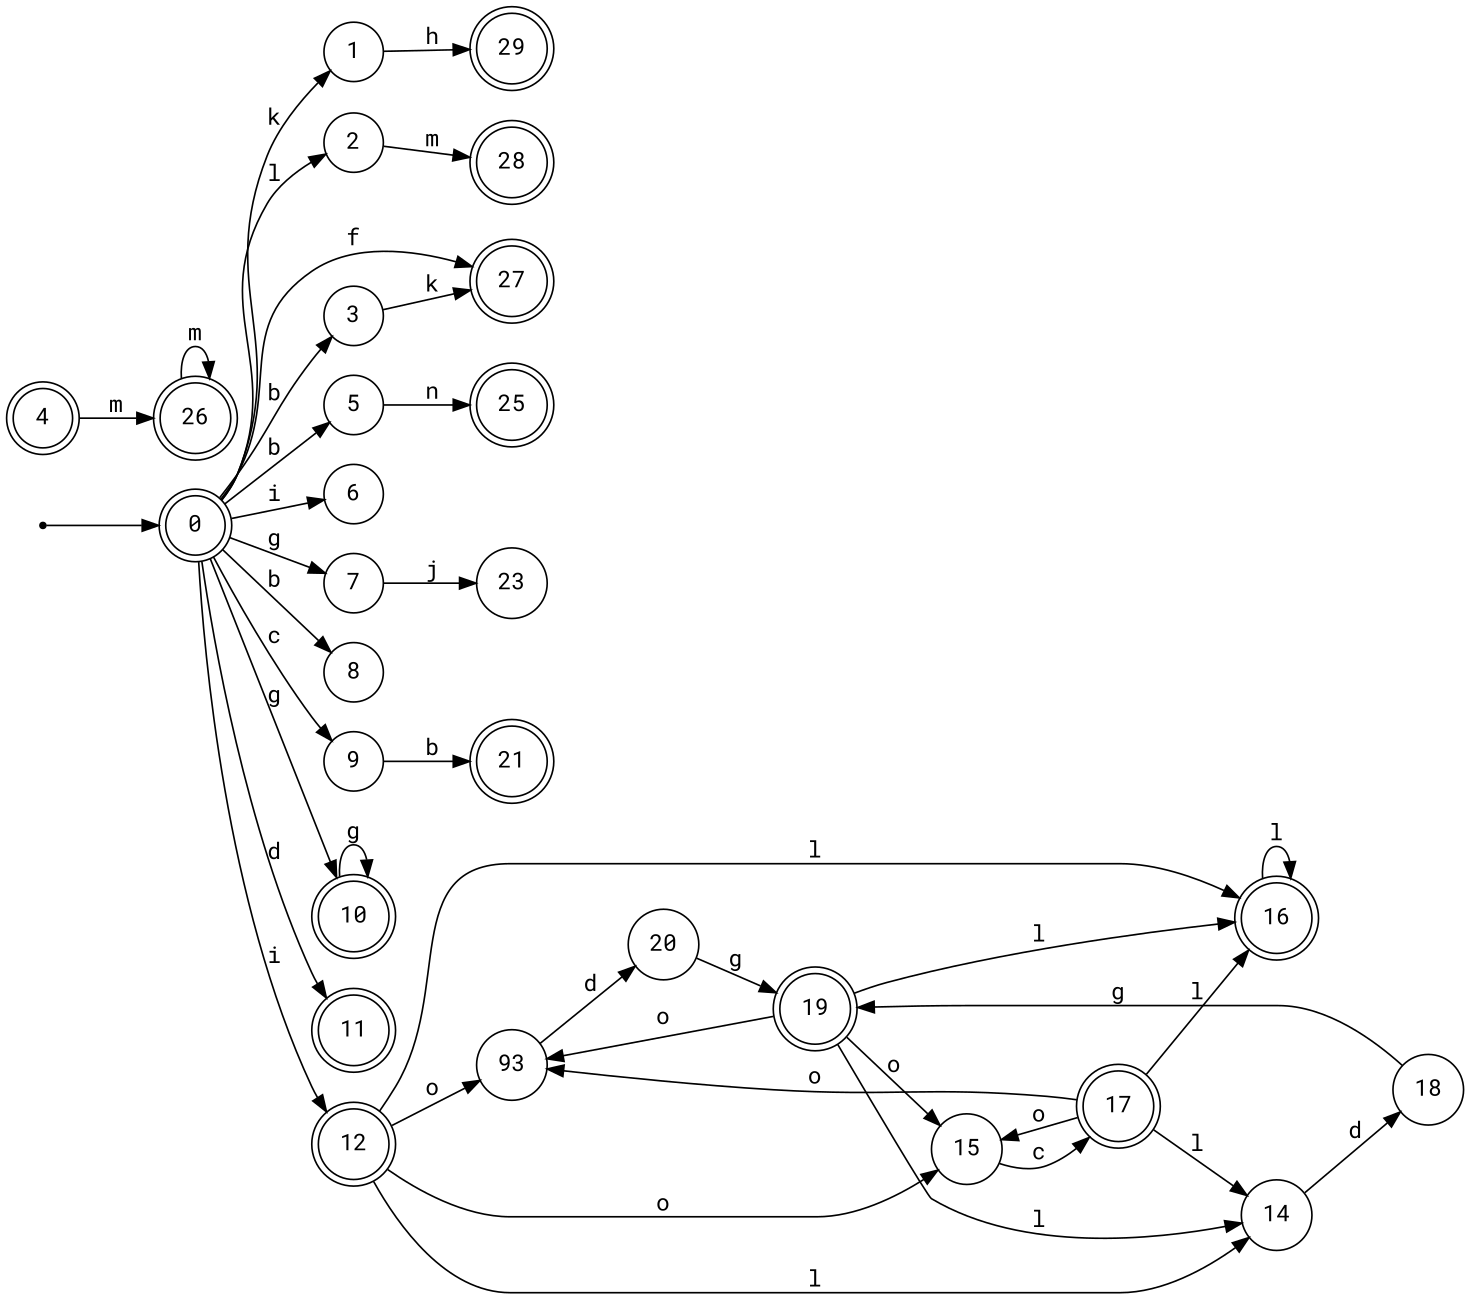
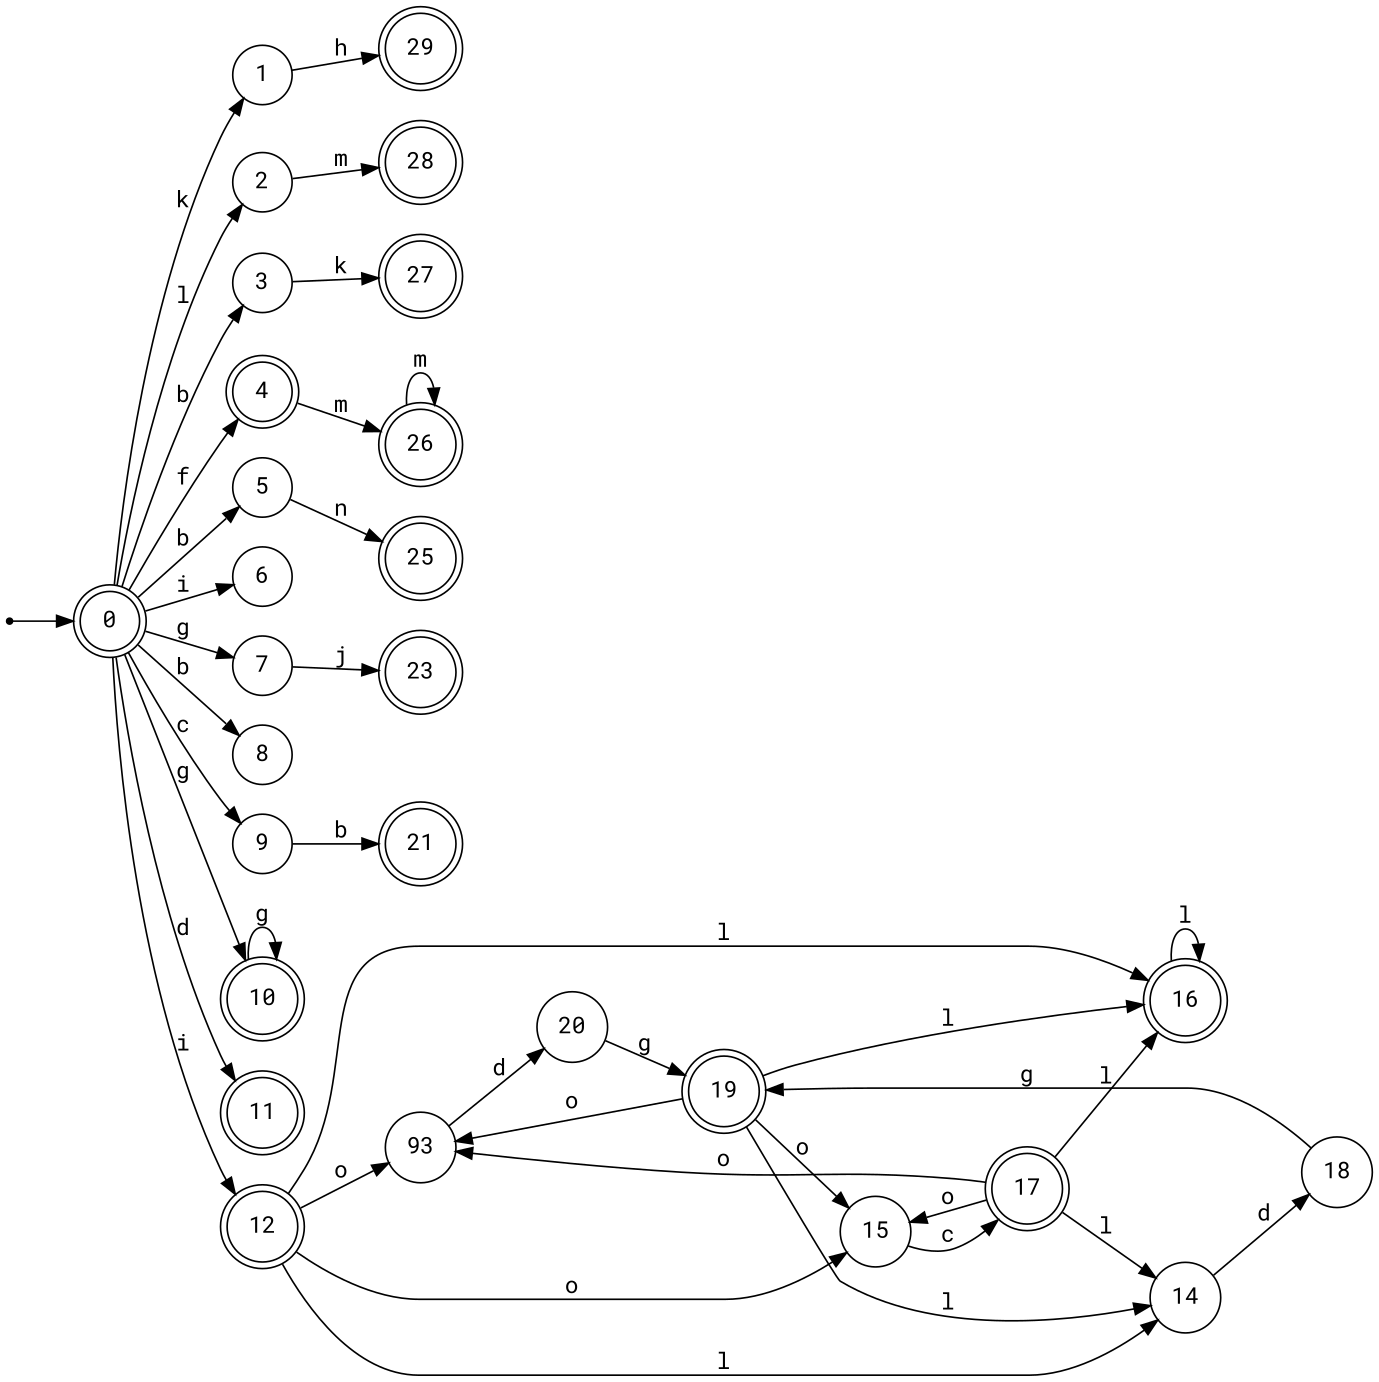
(276, 309) -> (177, 510)
(512, 583) -> (421, 672)
